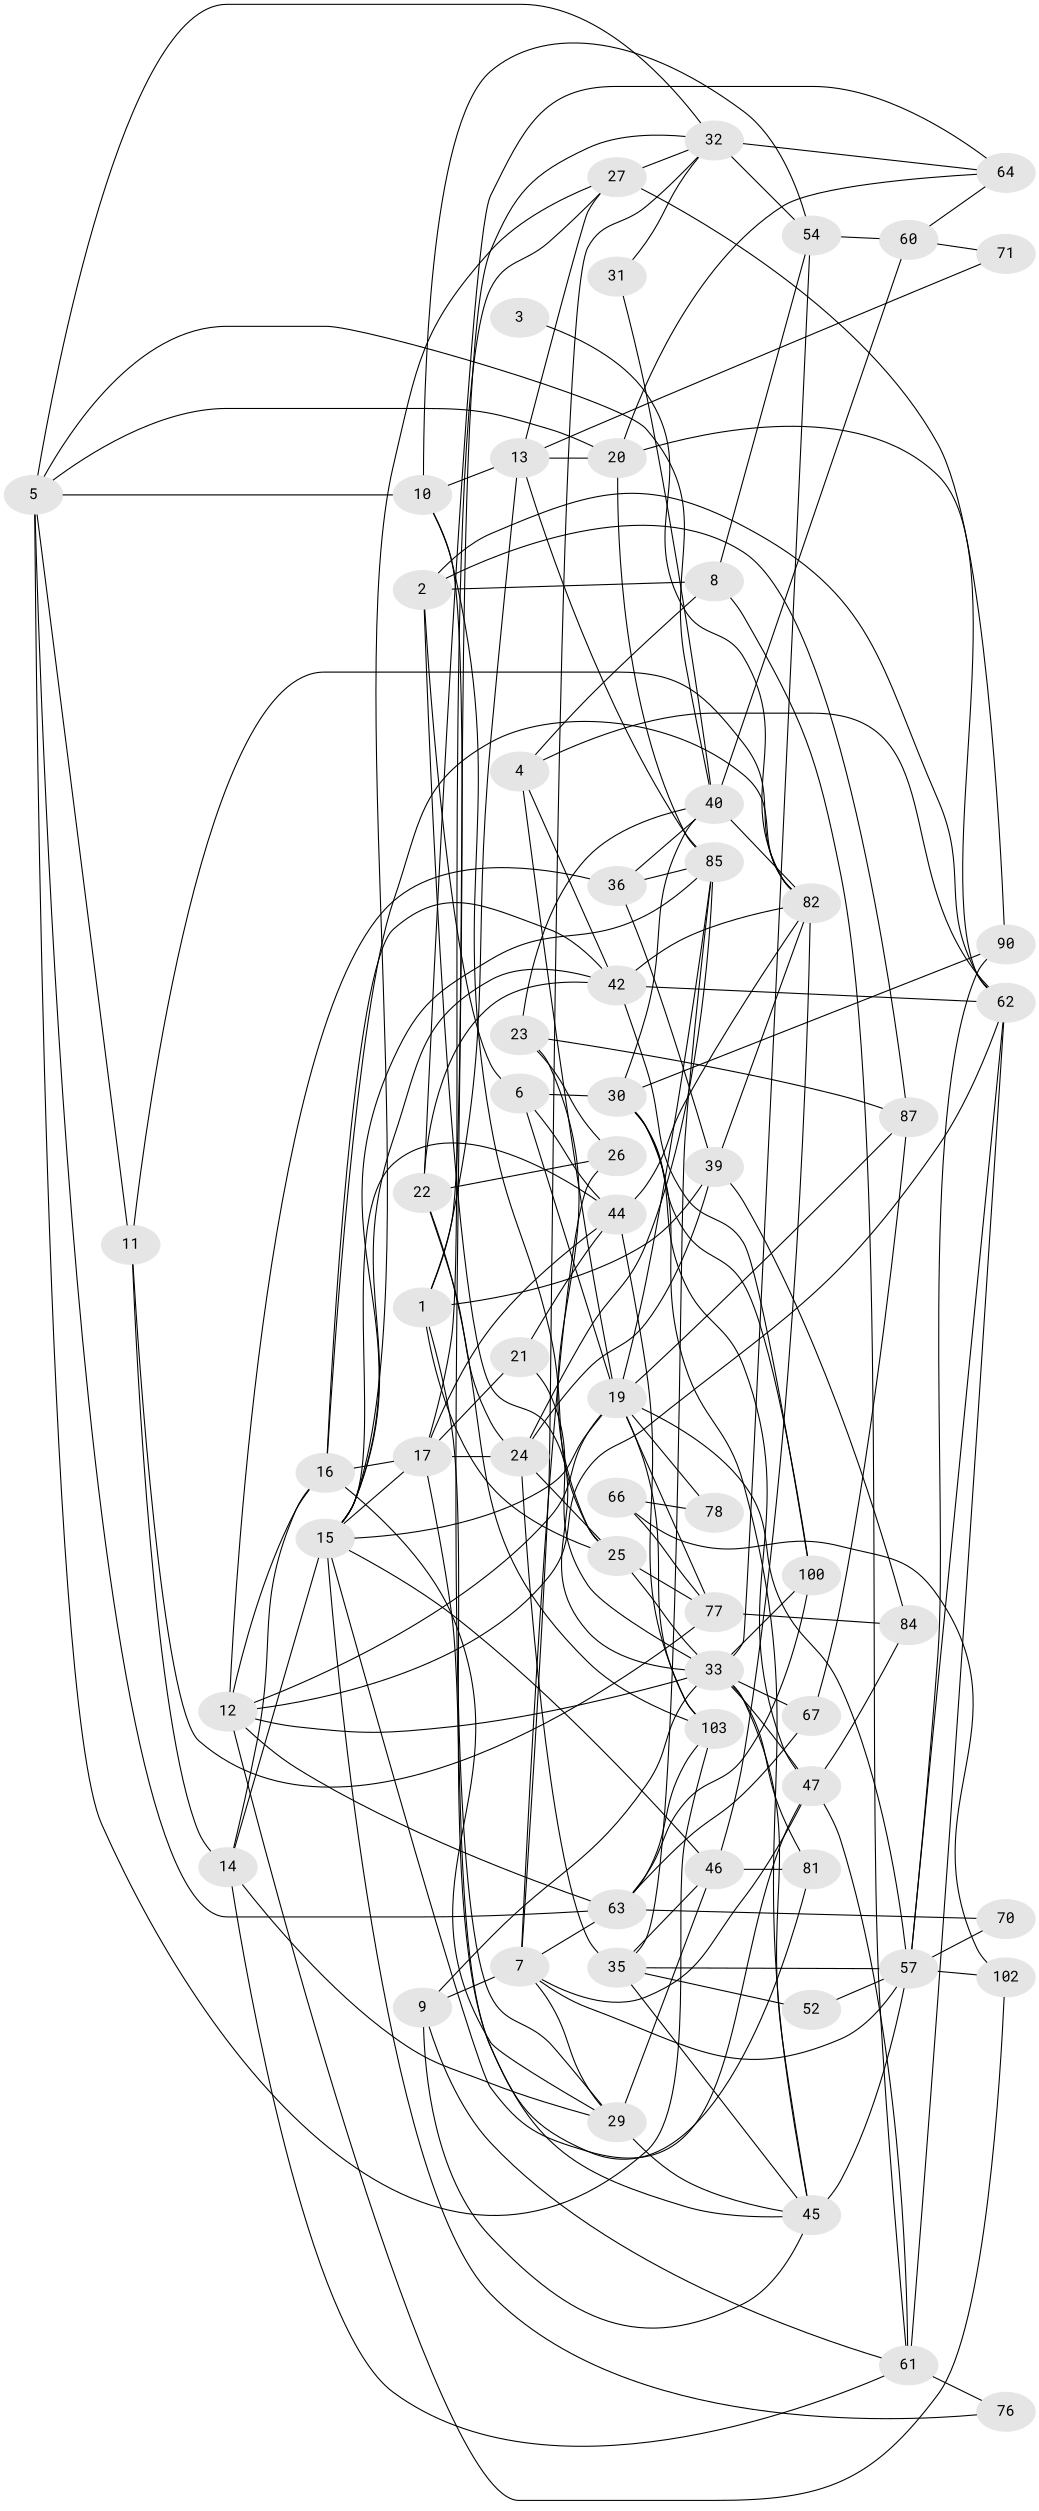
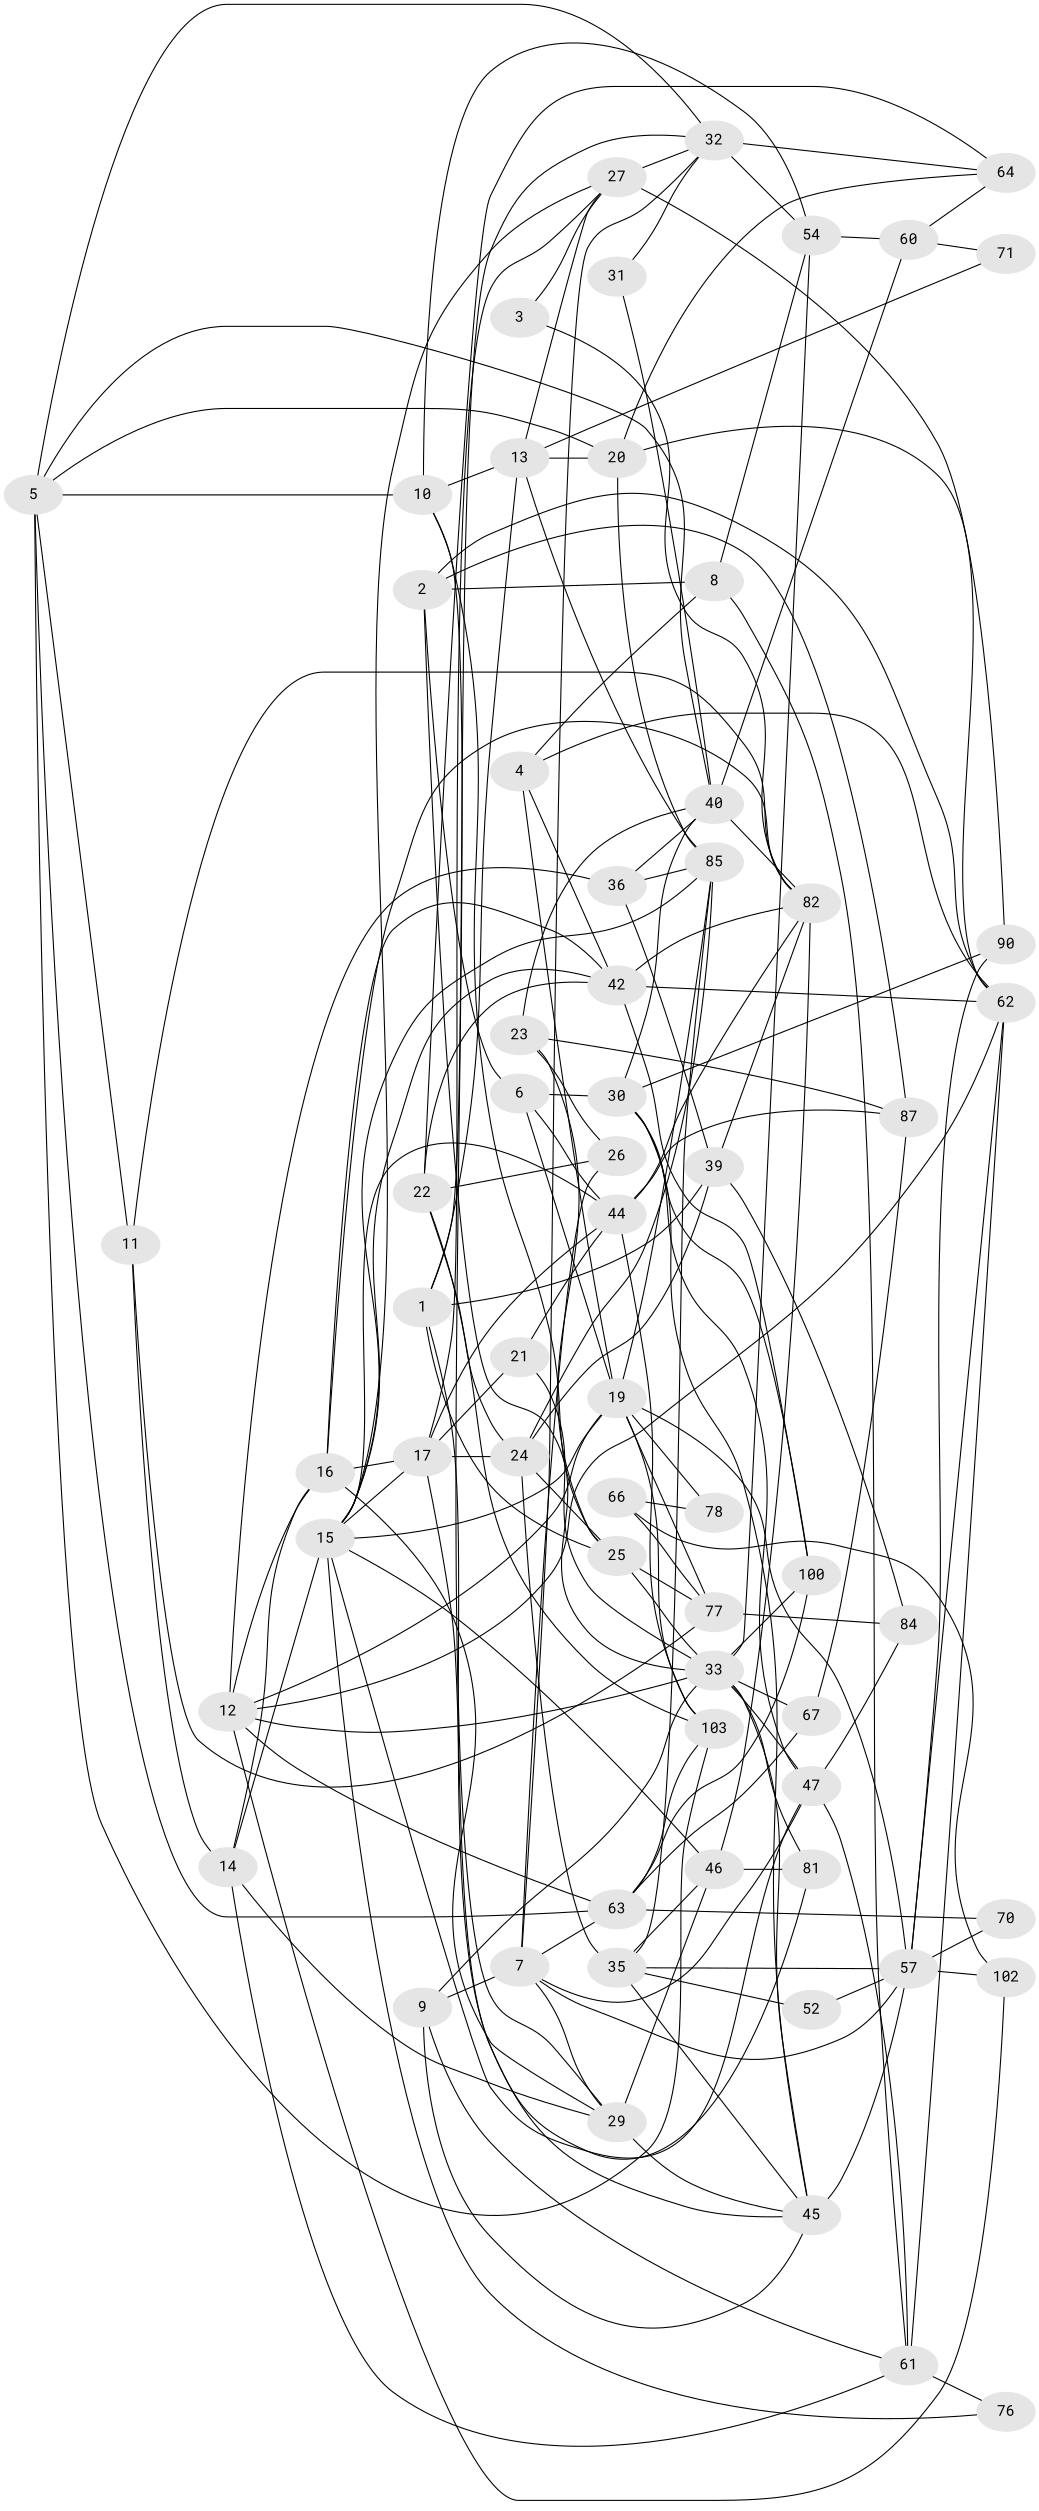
none -> (568, 247)
(778, 1247) -> (741, 1118)
